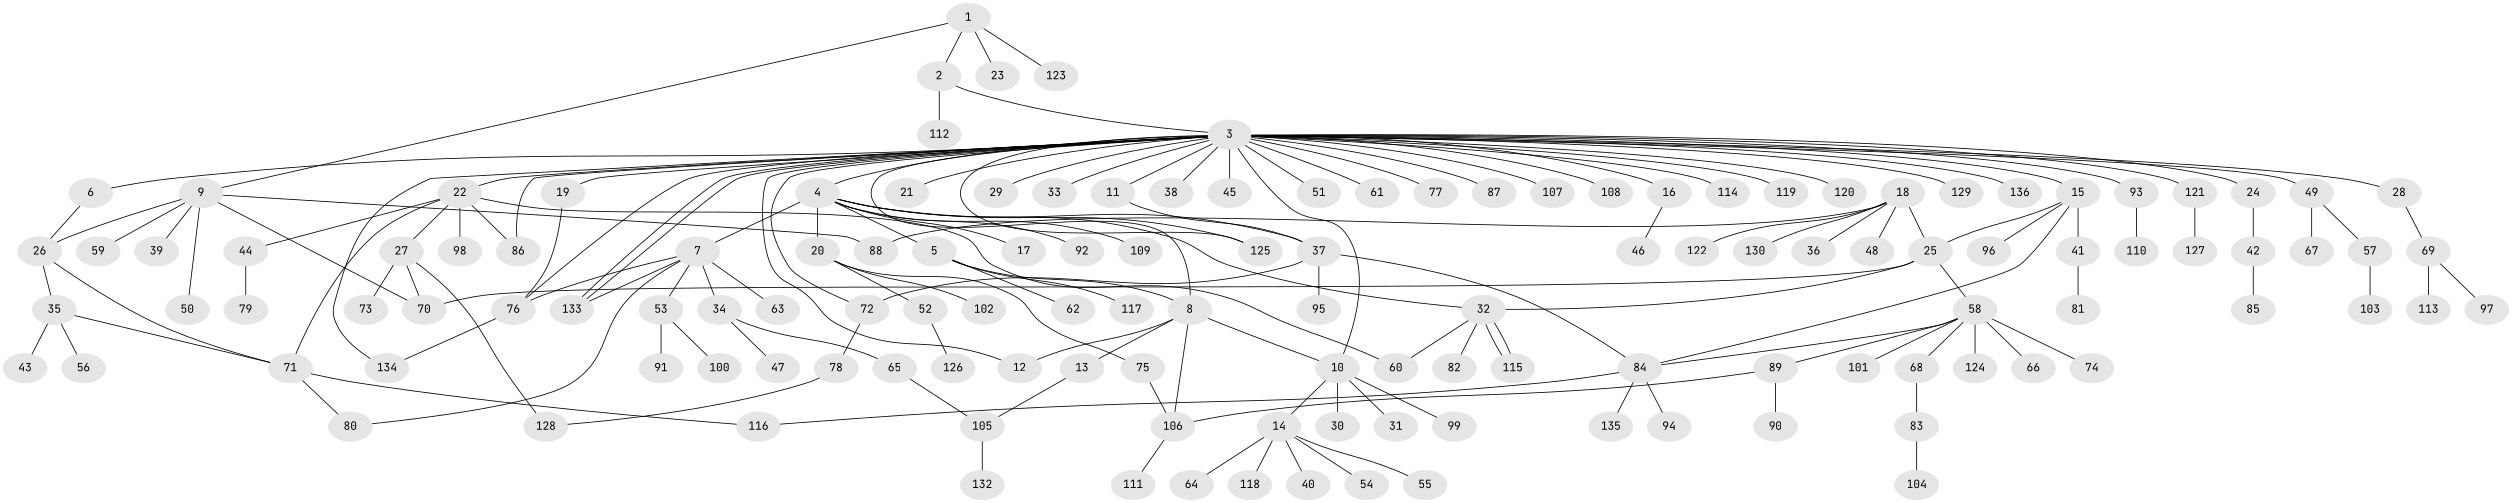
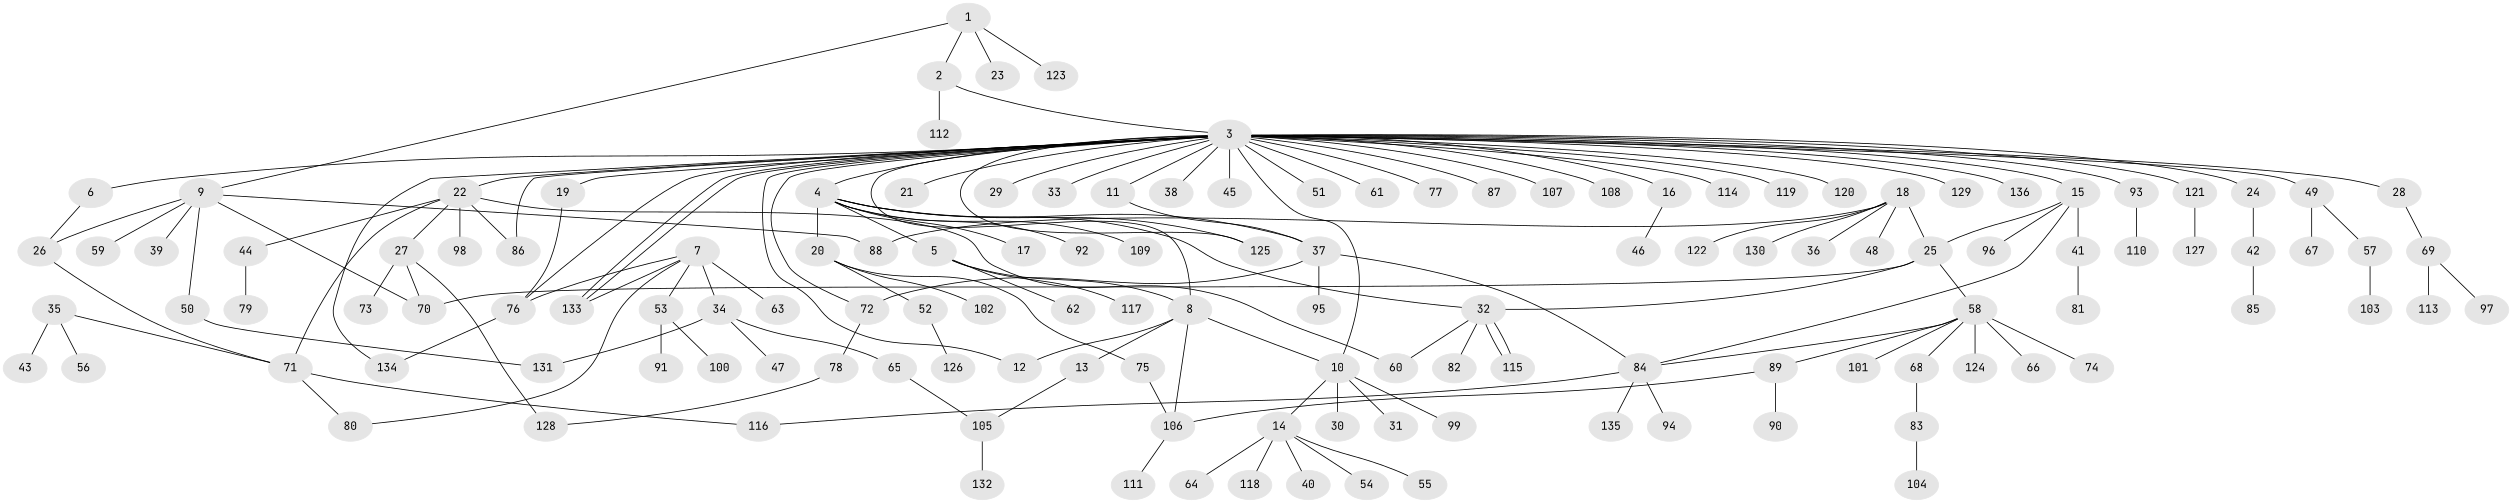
(758, 222) -> none
(47, 281) -> none
none -> (543, 368)
